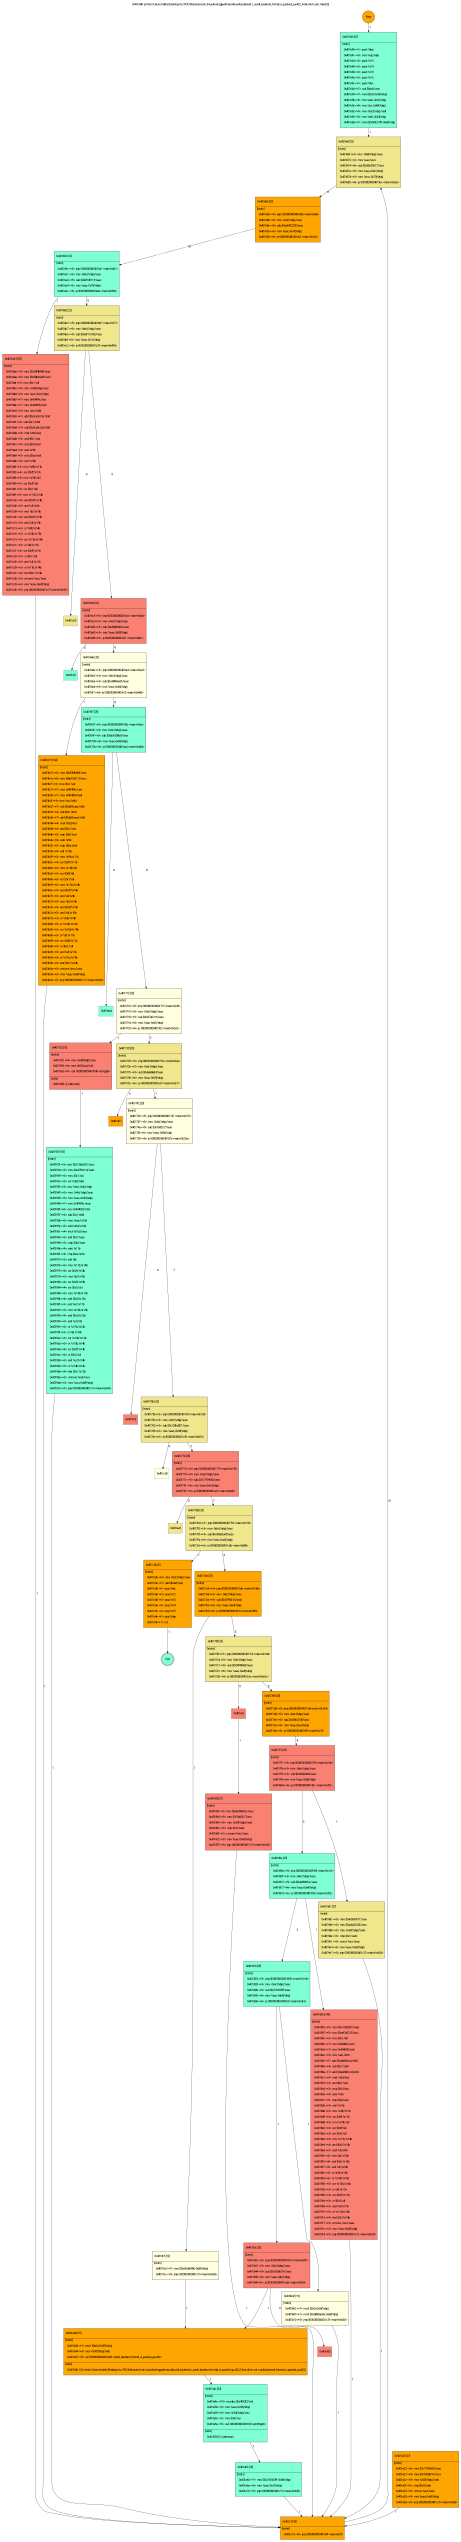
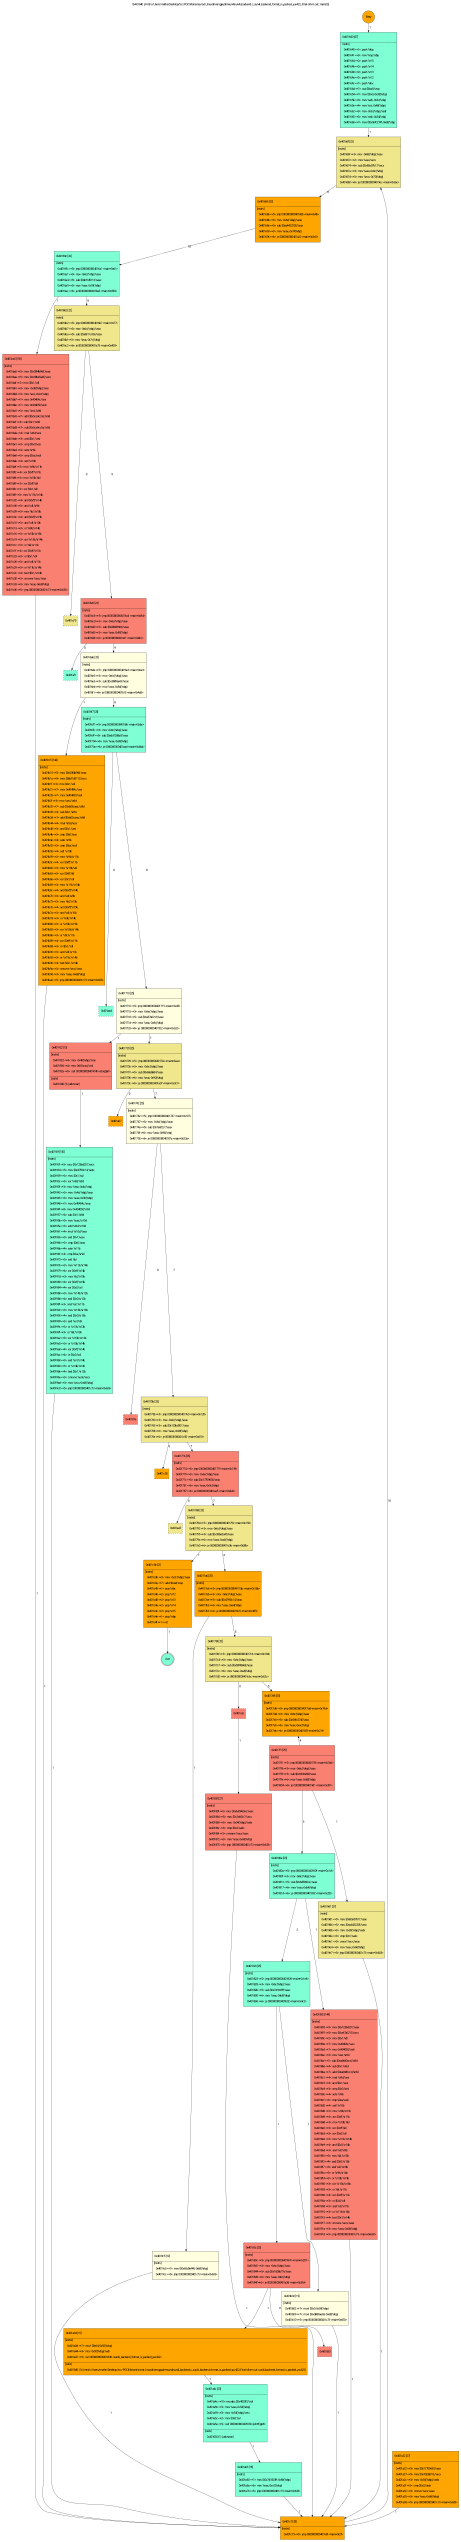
(162, 1474) -> (162, 1474)
(296, 1740) -> (299, 1742)
(185, 2303) -> (92, 2423)
